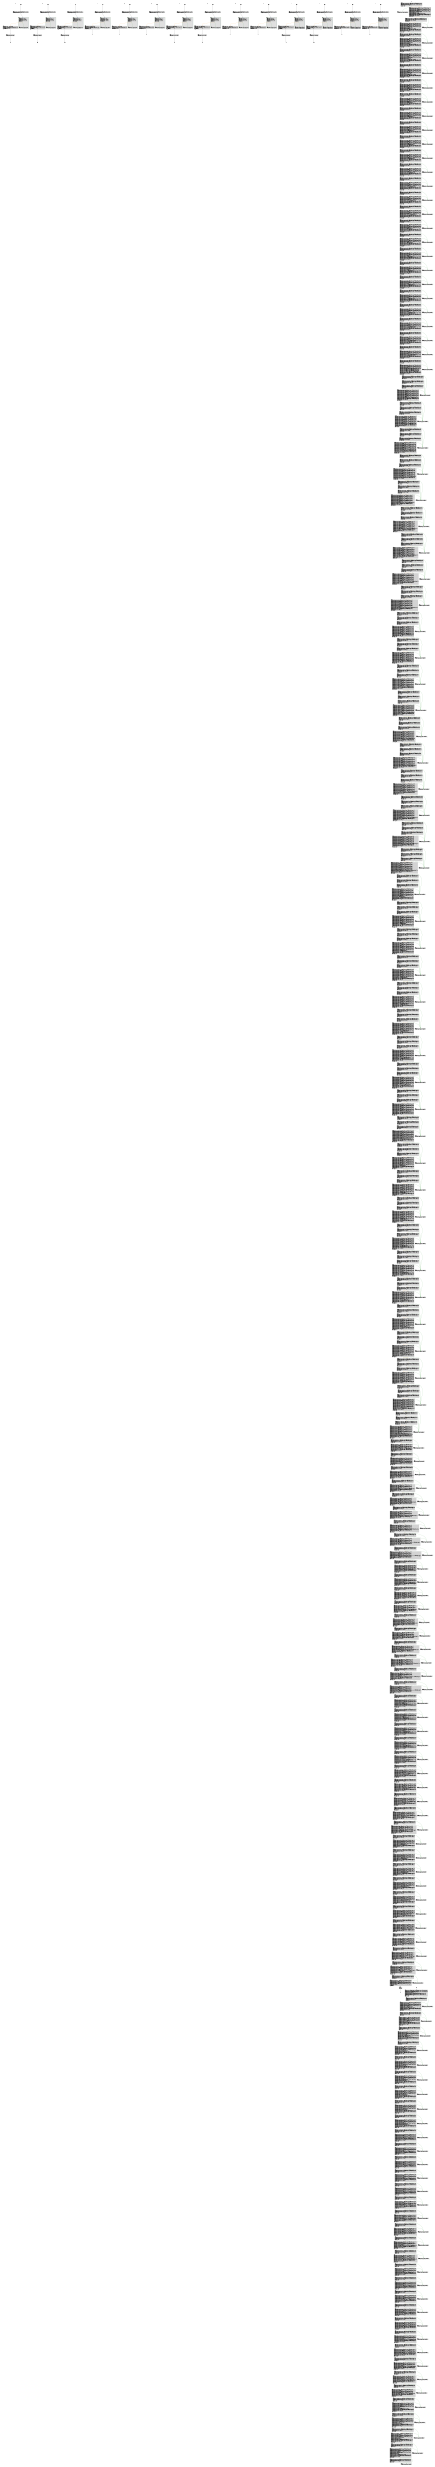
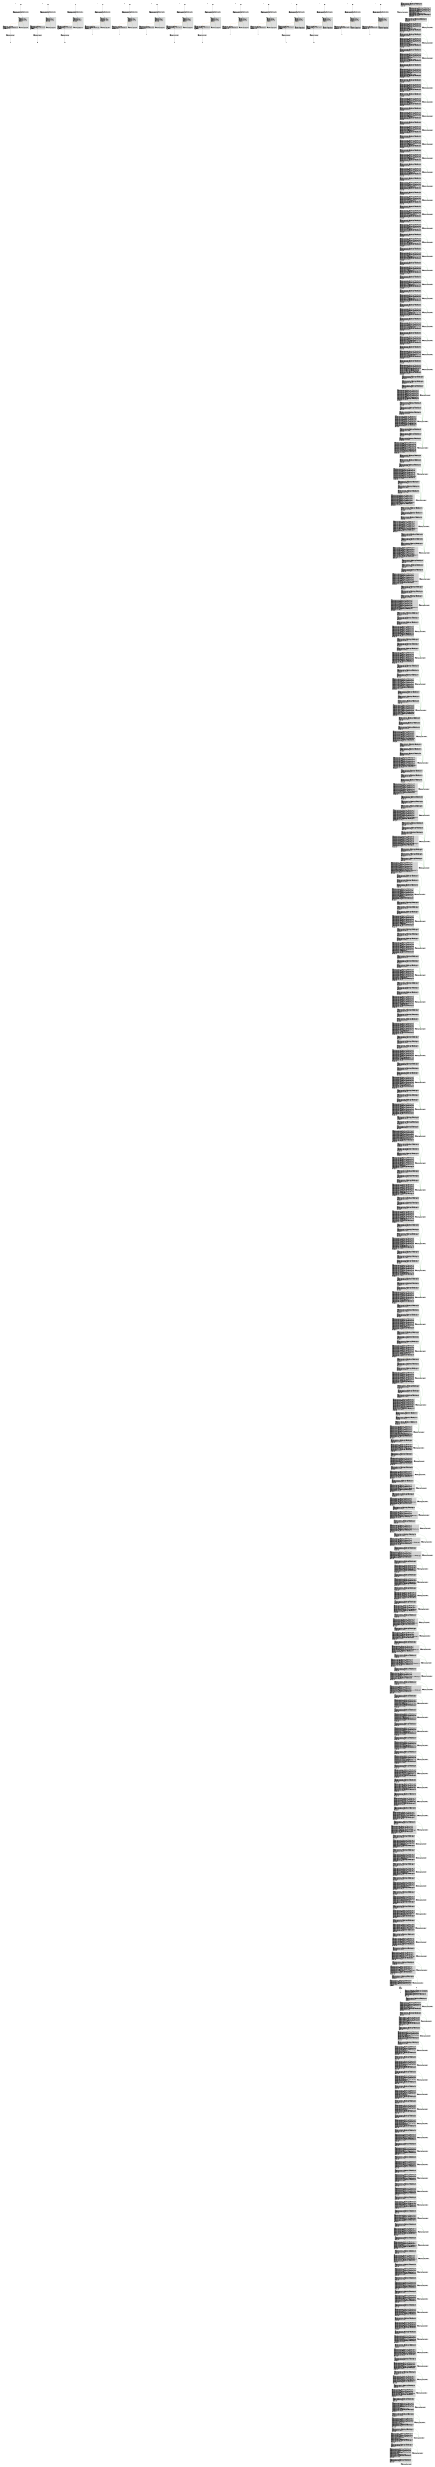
(427, 73) -> none
